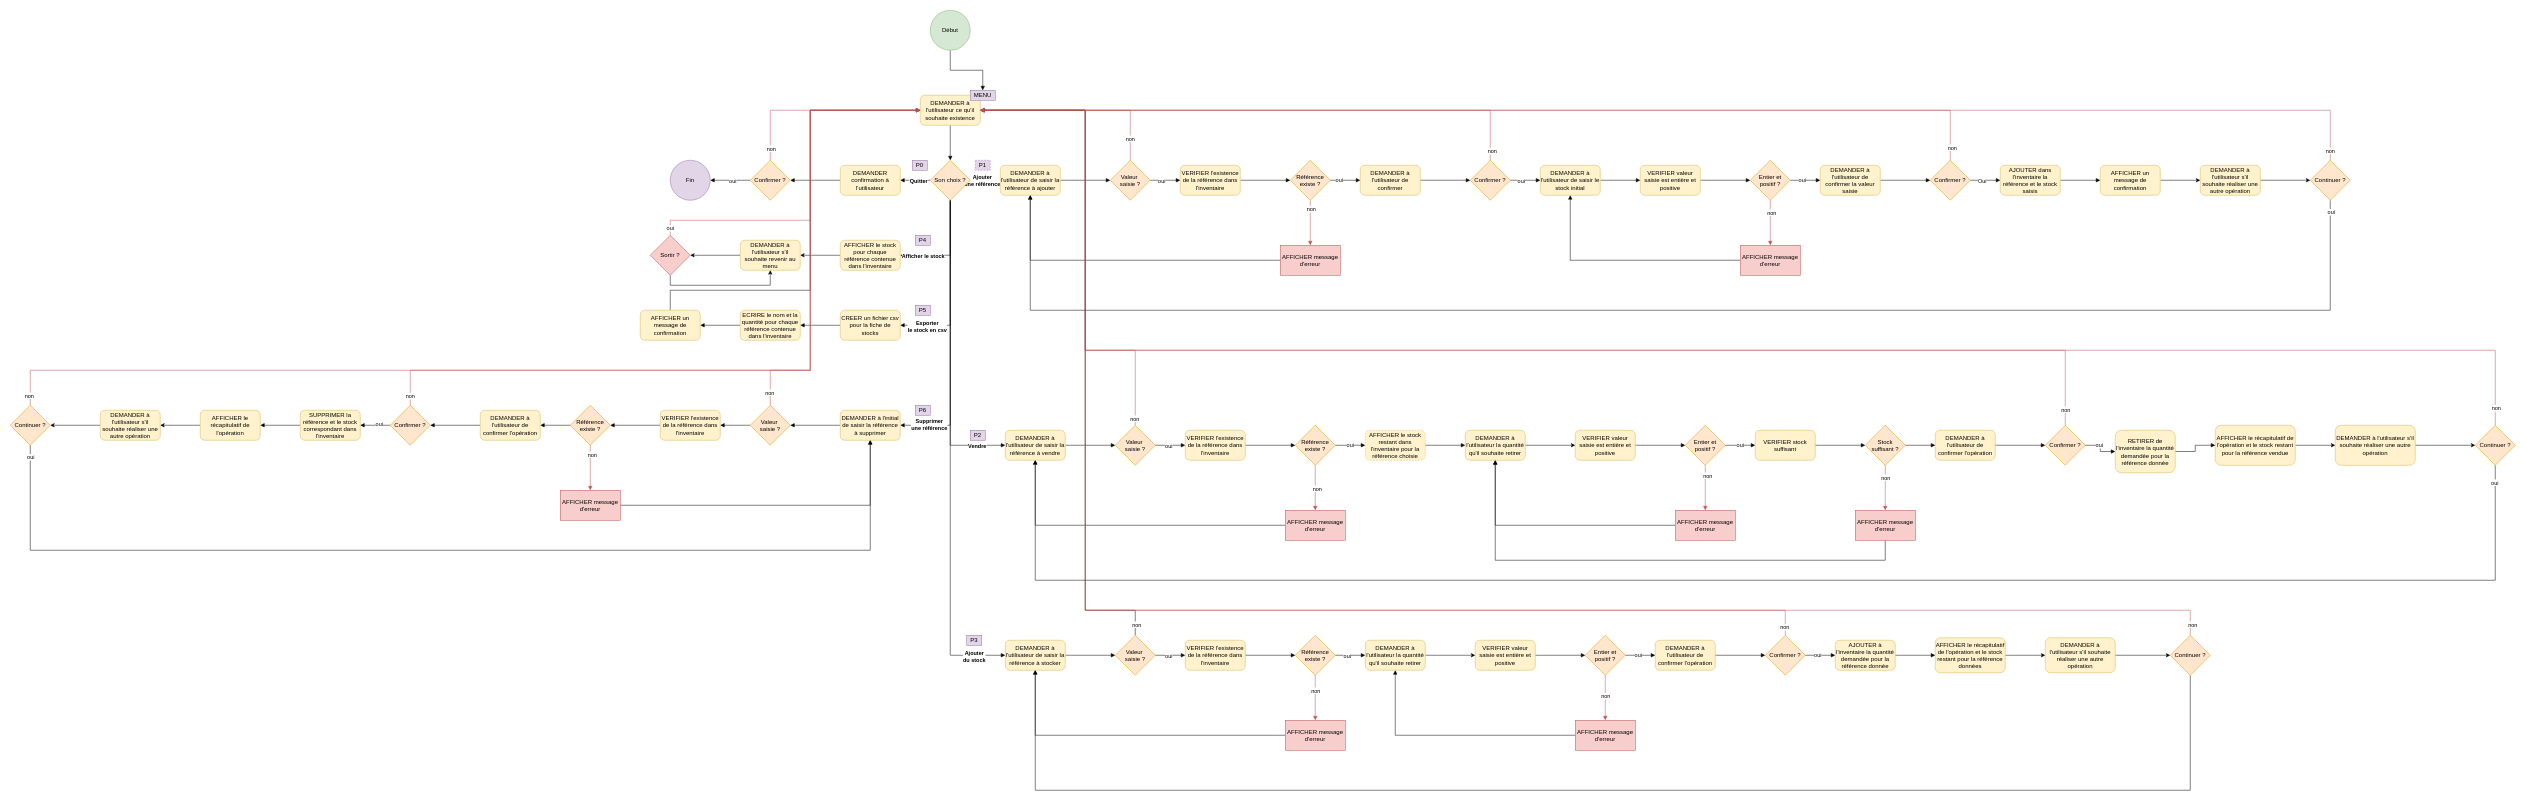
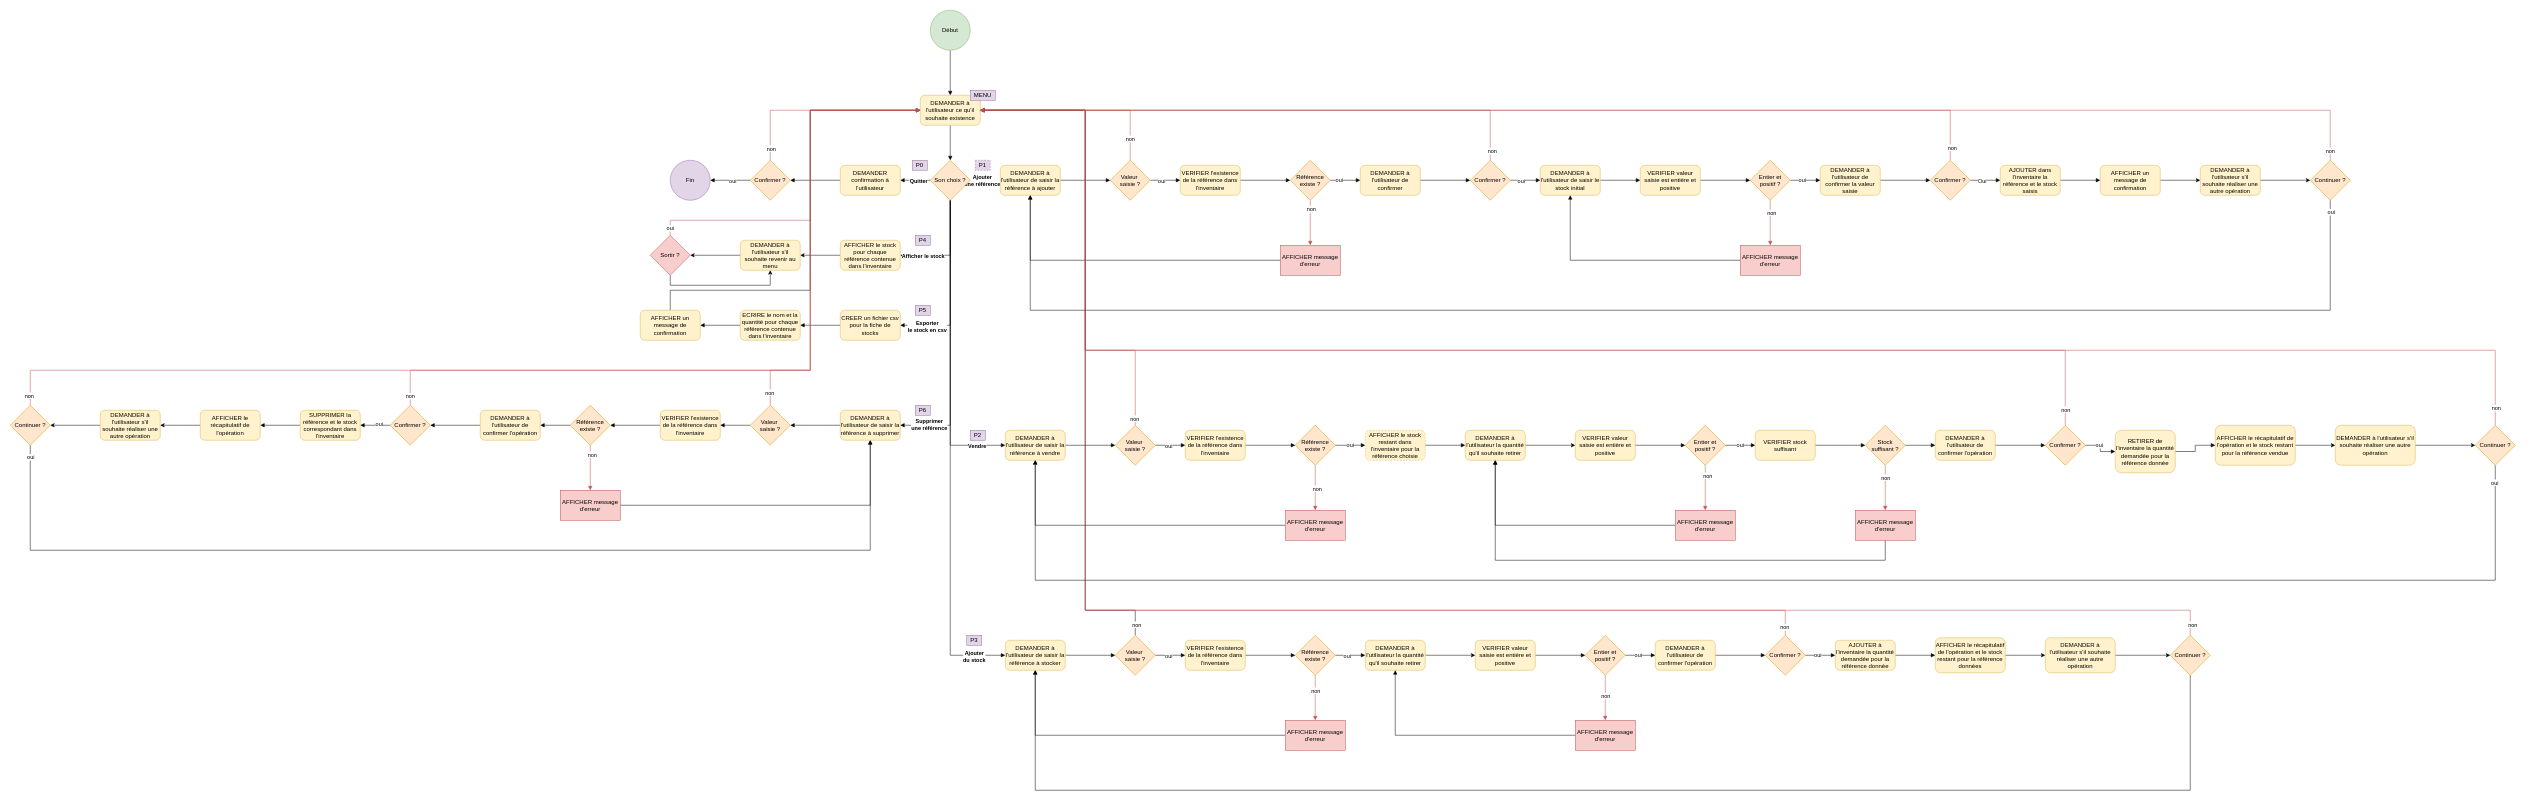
(983, 85) -> (950, 90)
(870, 425) -> (870, 425)
